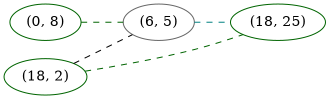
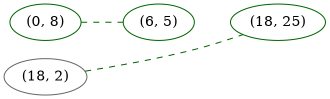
(159, 22) -> (159, 22)
(212, 22) -> none
(103, 49) -> none
(46, 77) -> (46, 77)
